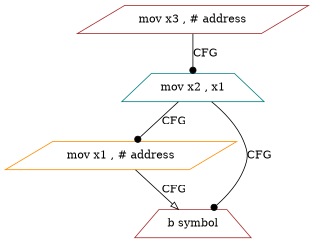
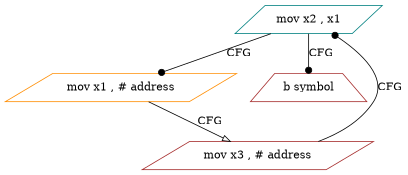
(193, 88) -> (309, 20)
(154, 187) -> (186, 120)
